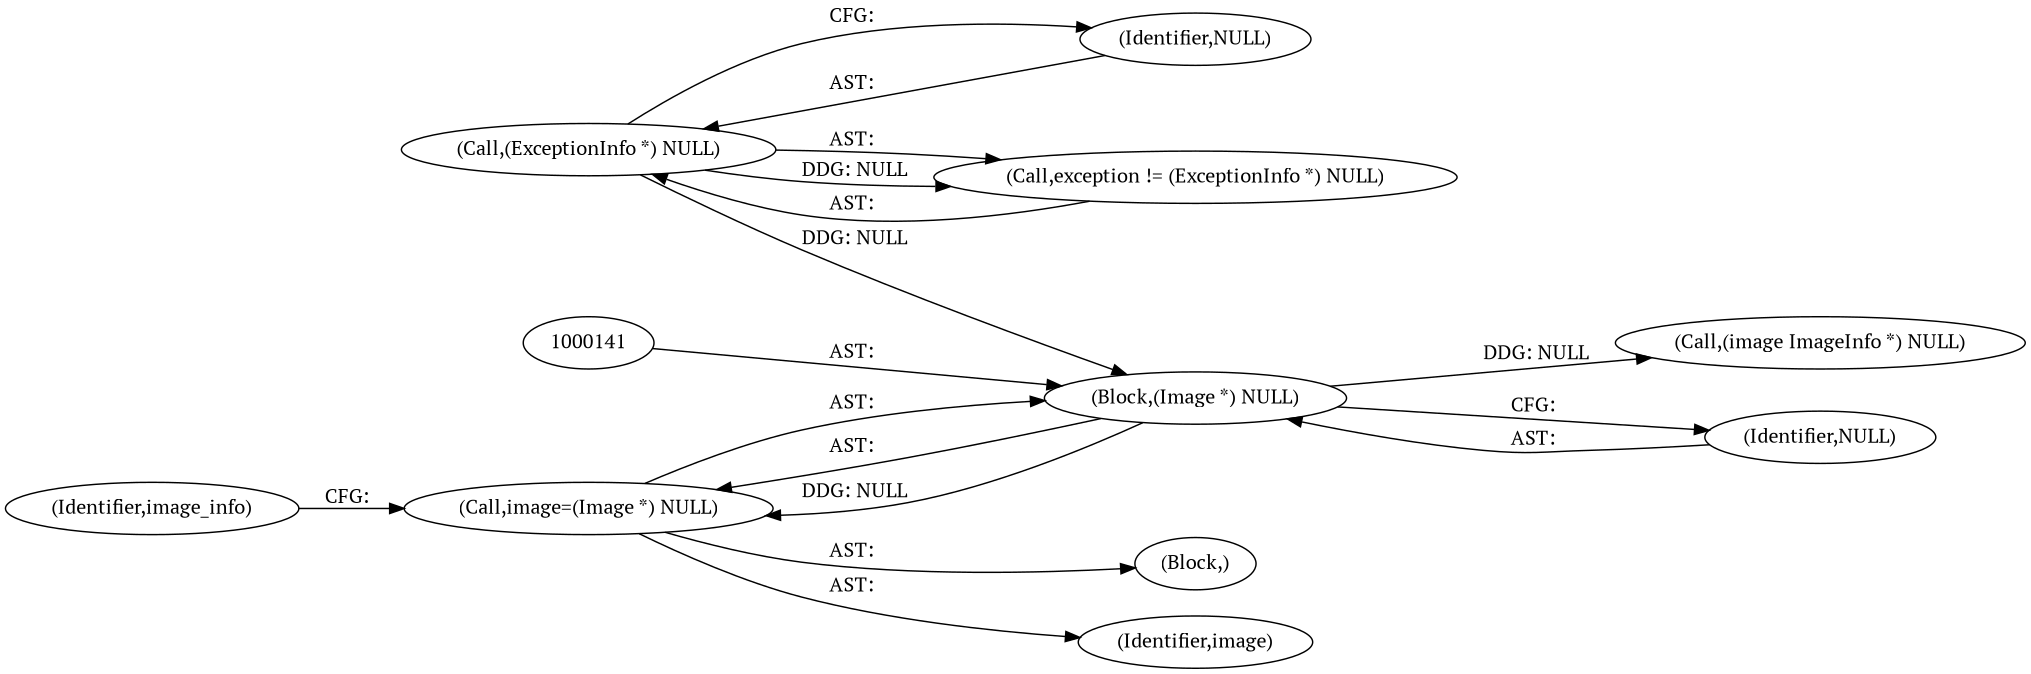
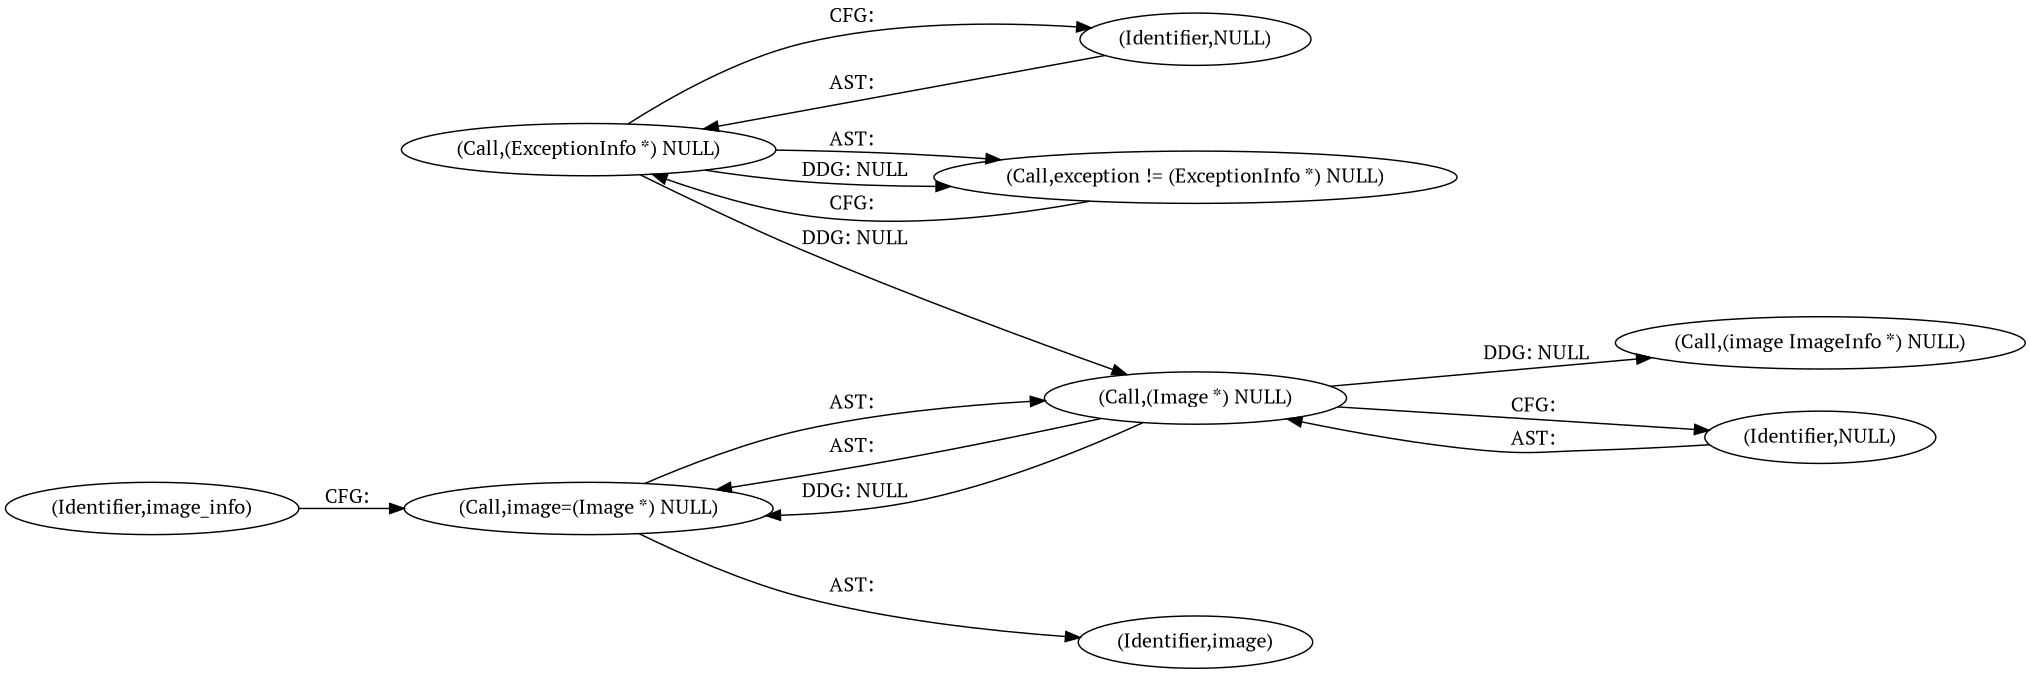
(855, 204) -> (855, 204)
(589, 343) -> none
(1195, 398) -> (1195, 398)
(1195, 564) -> none
